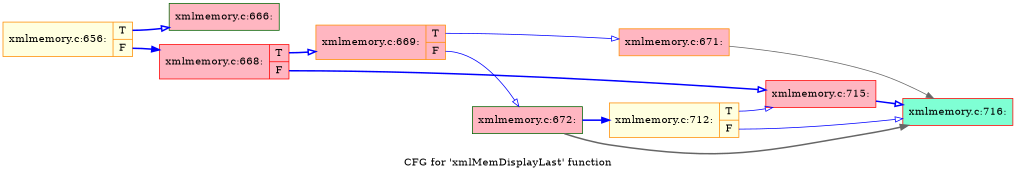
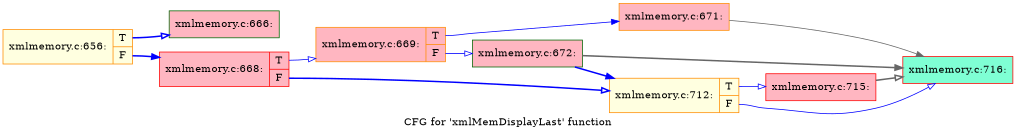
(529, 35) -> (528, 29)
(299, 53) -> (299, 60)
(524, 76) -> (445, 82)
(886, 102) -> (886, 79)
